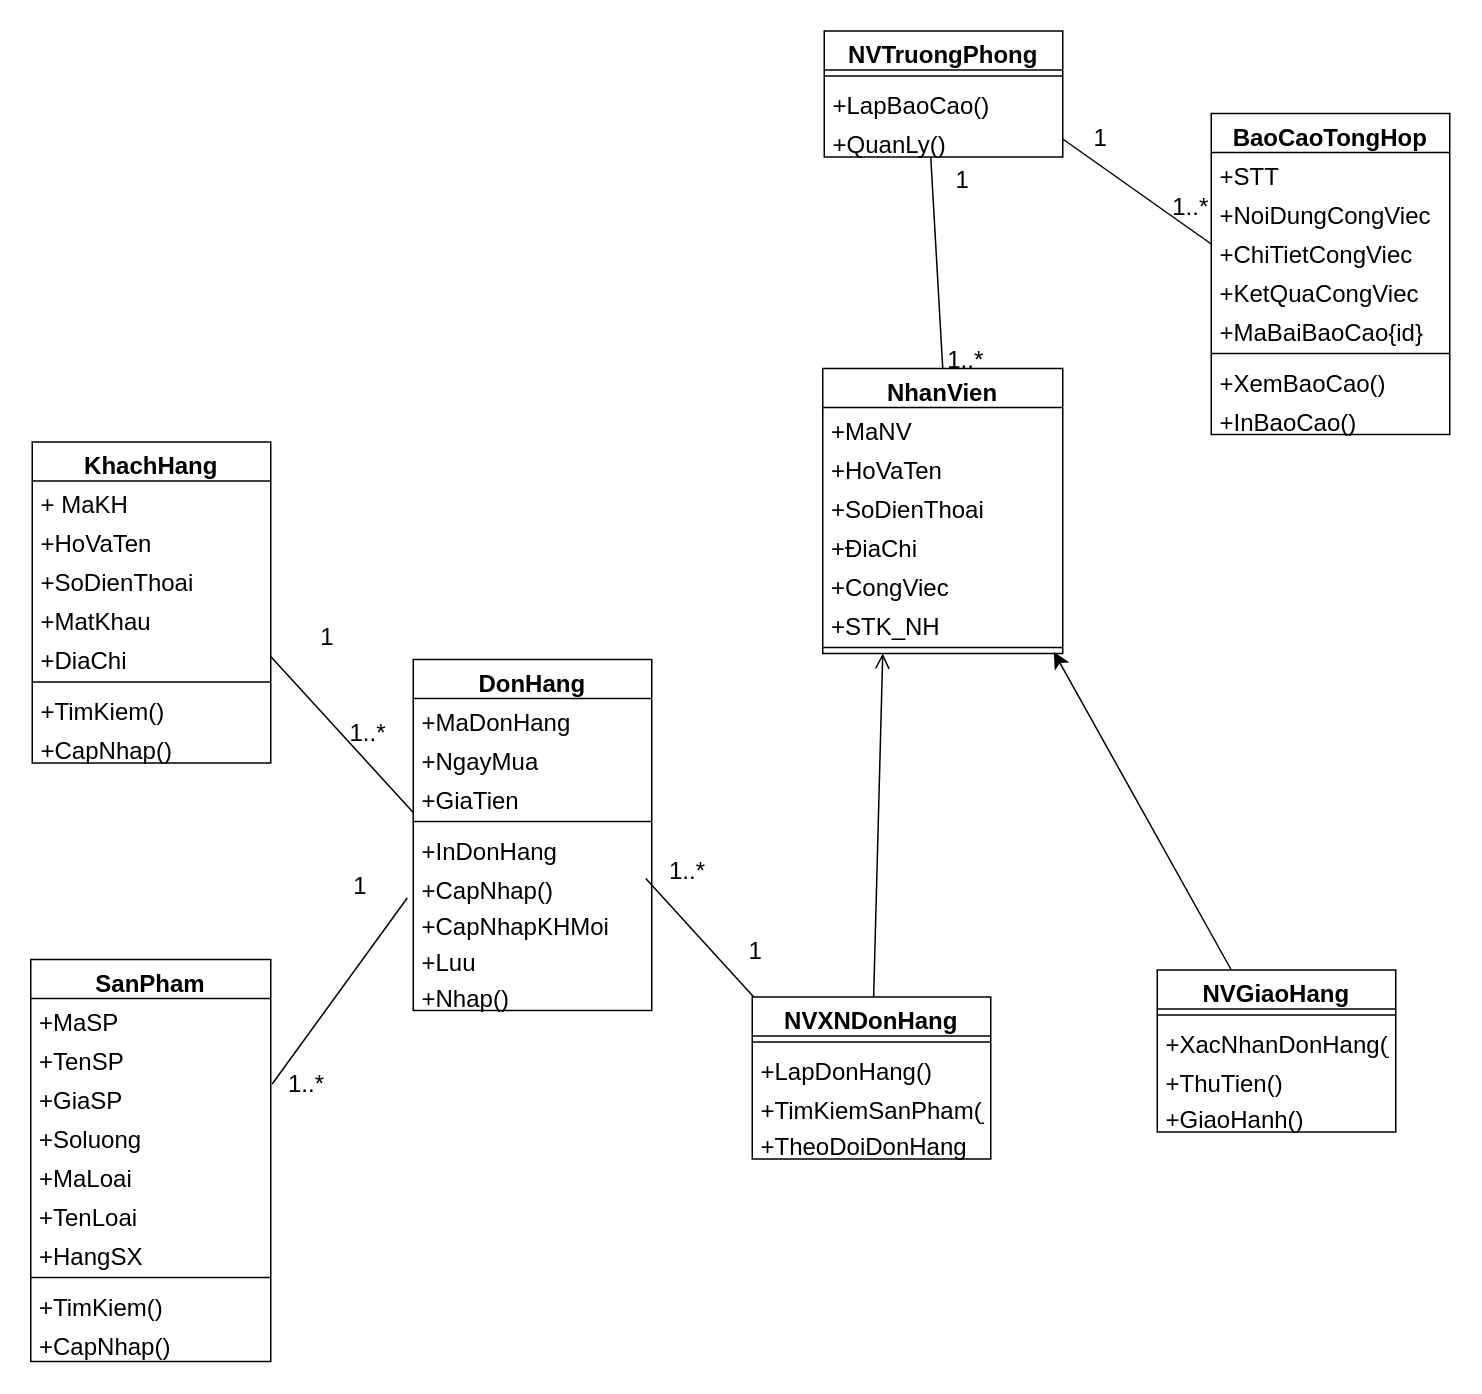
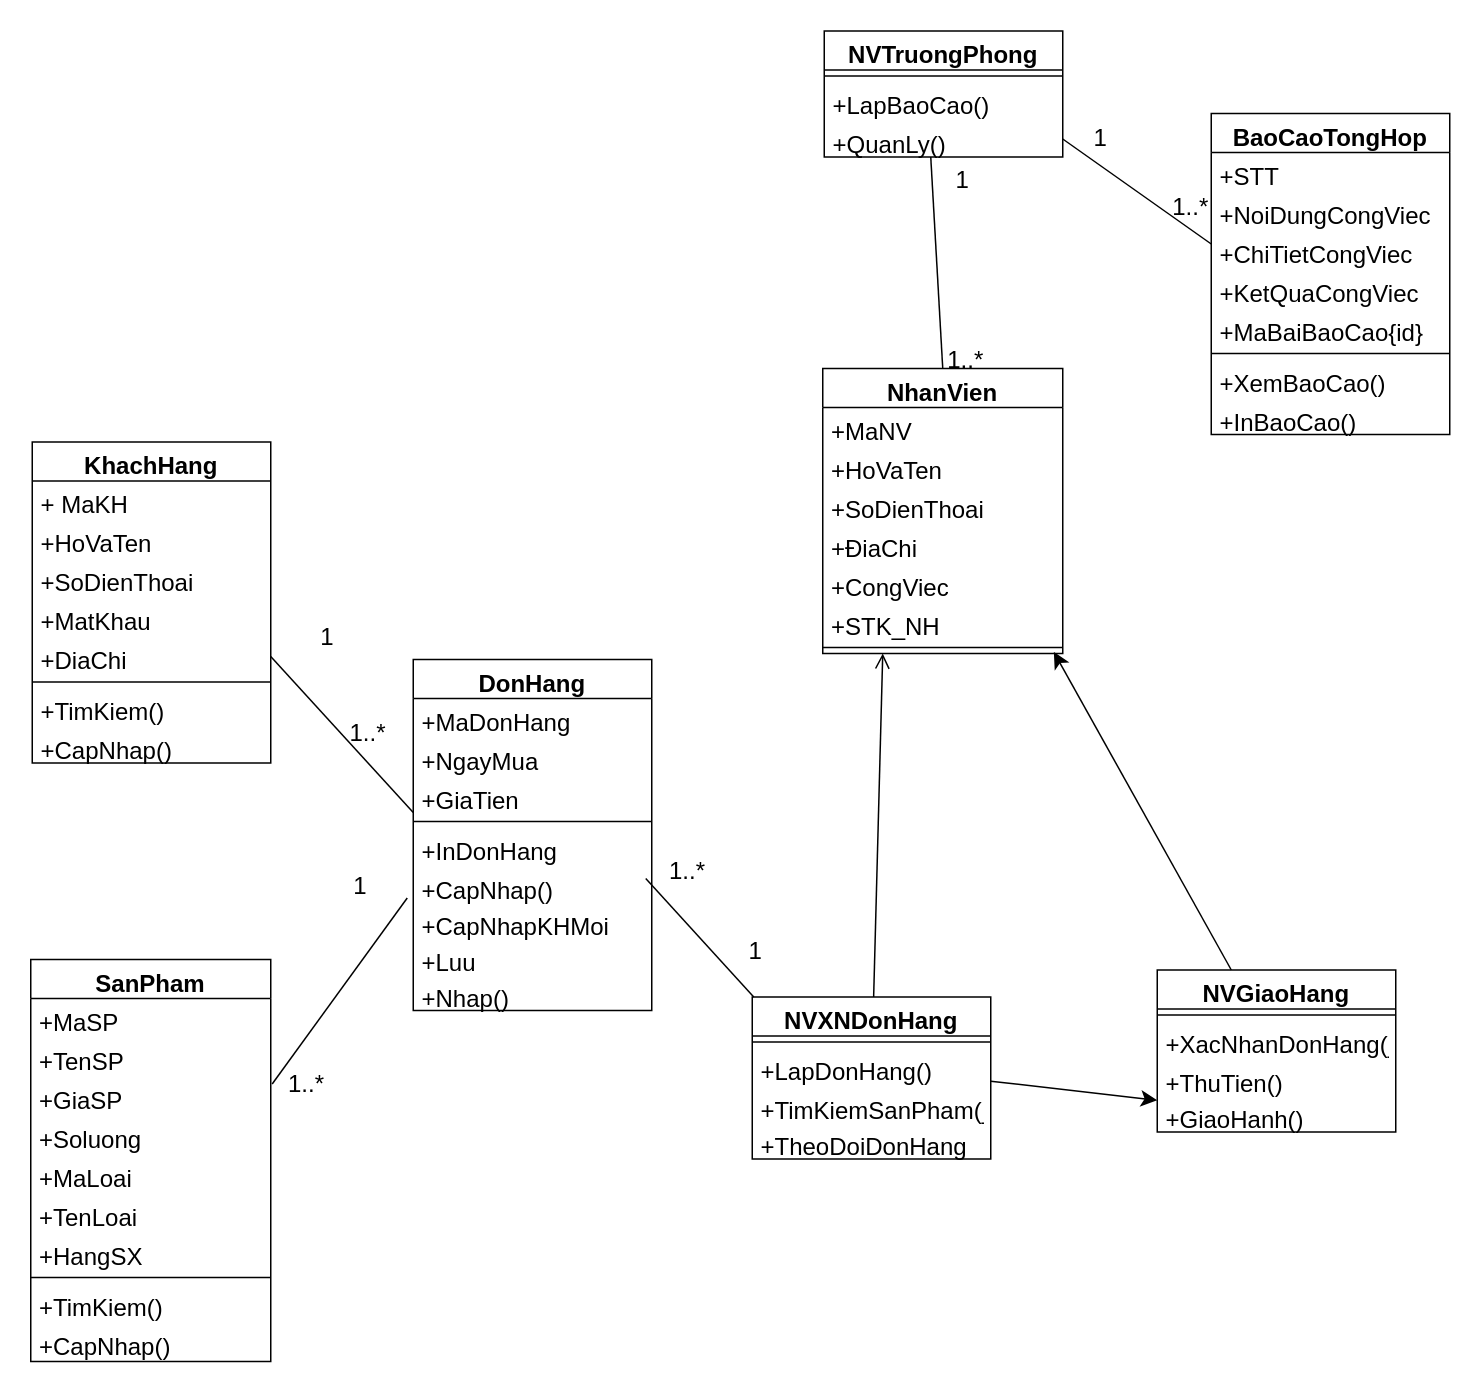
none -> (1070, 1090)
